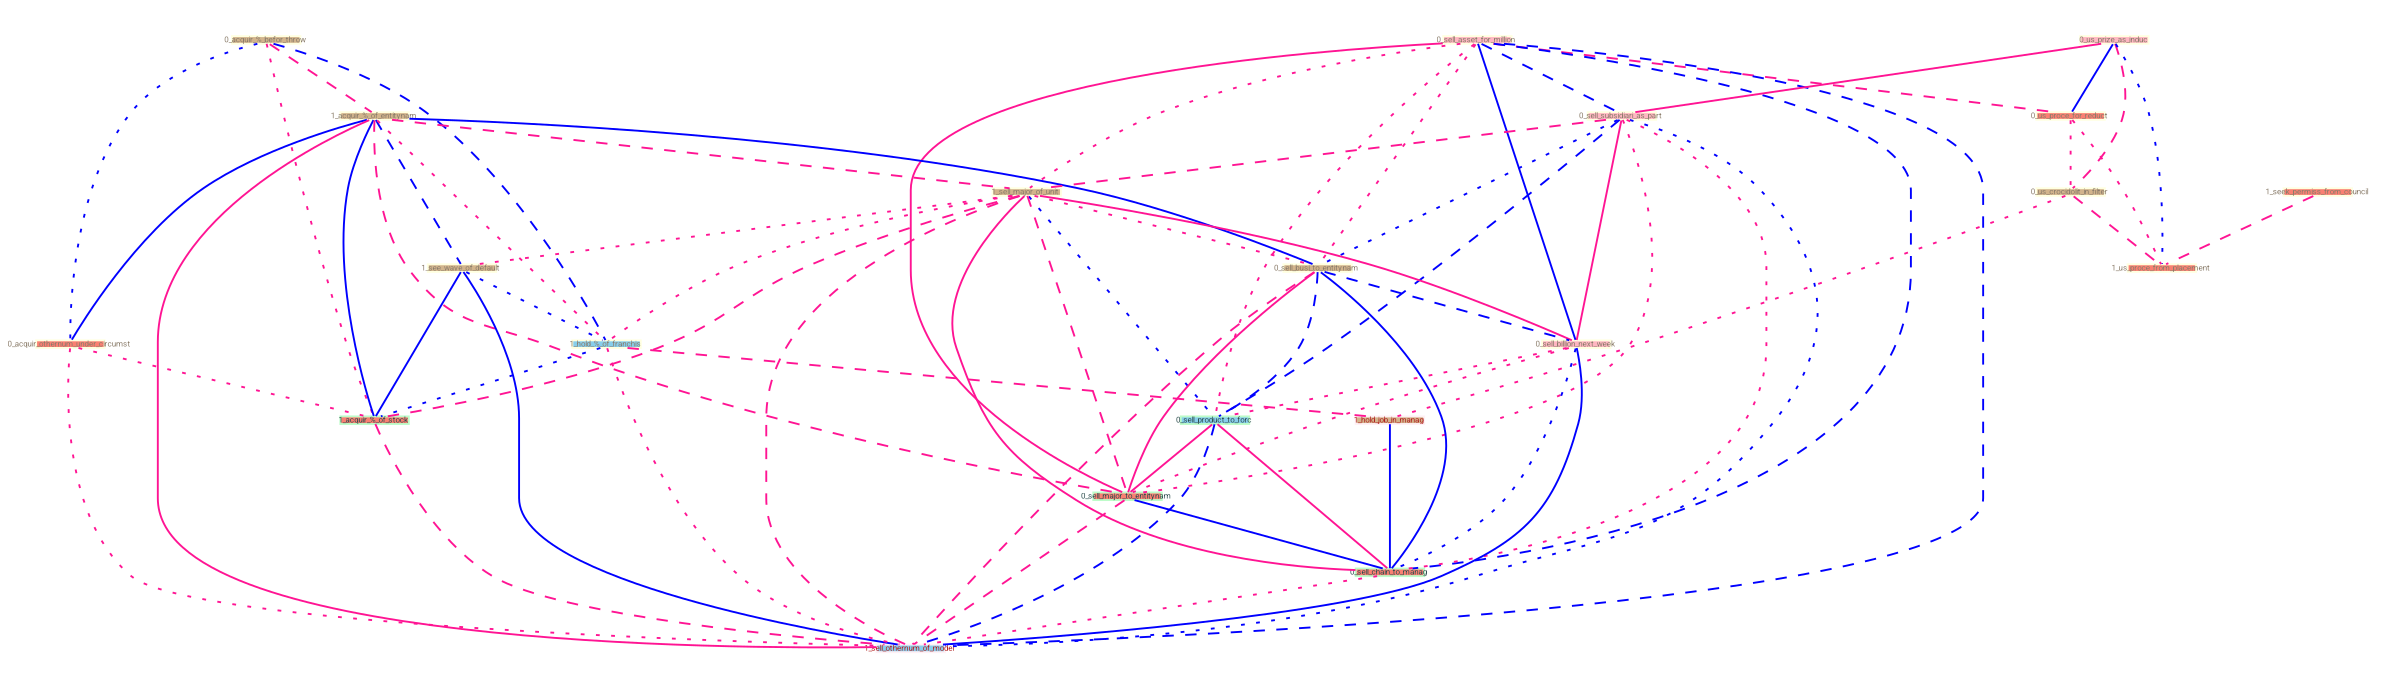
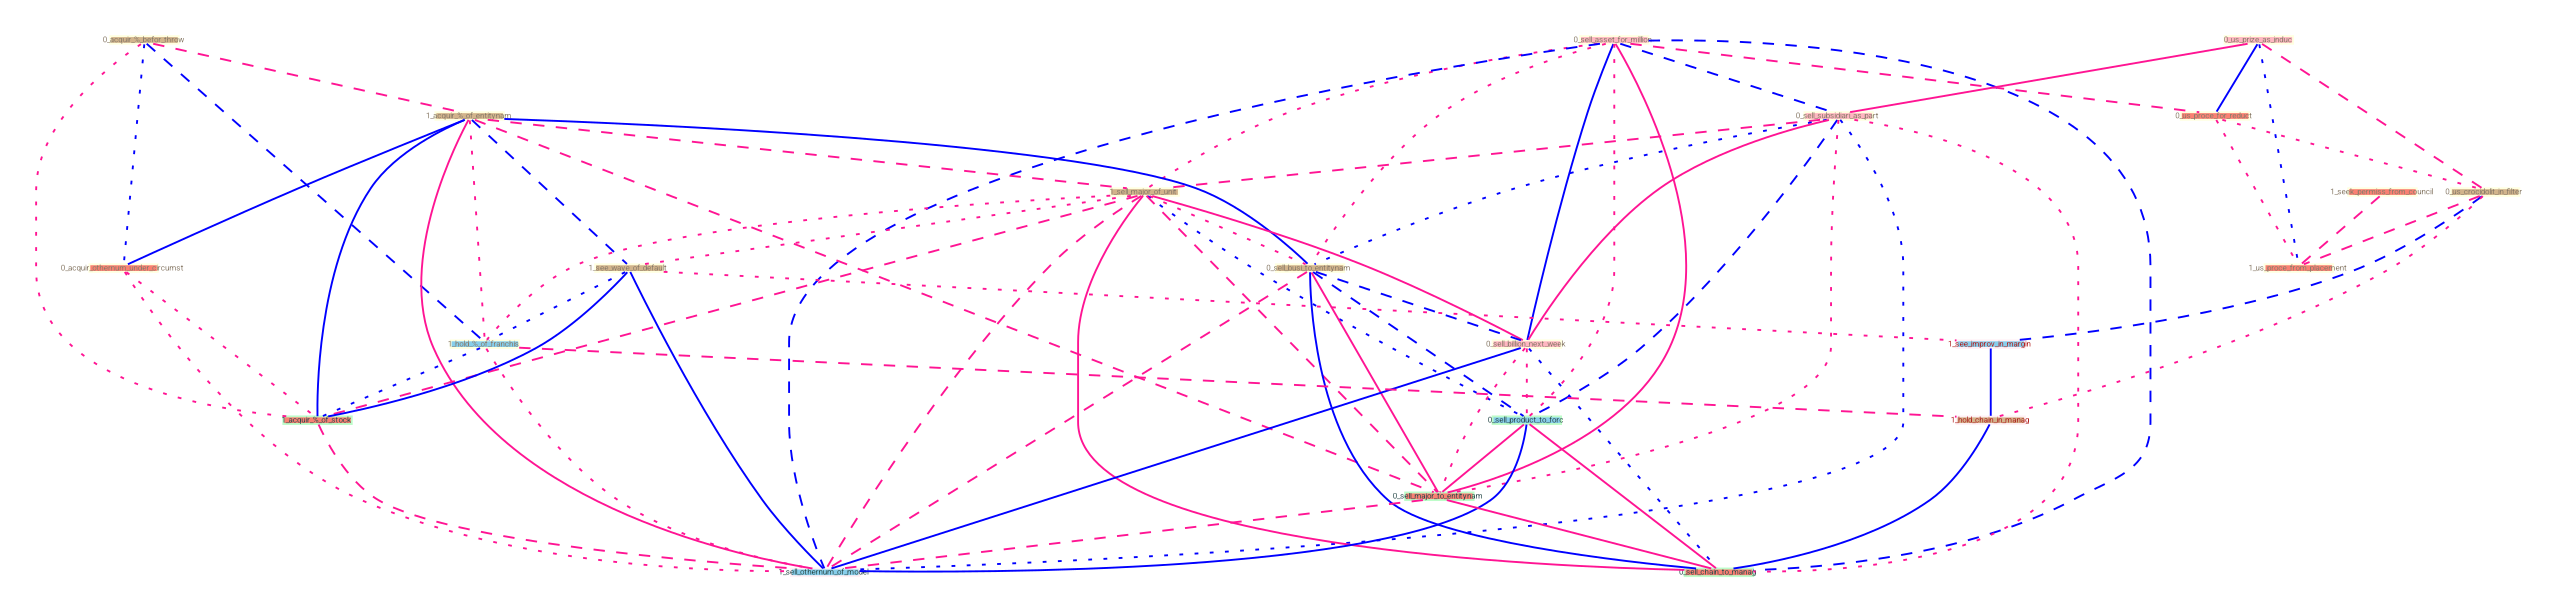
none -> (1991, 344)
(1390, 420) -> (1991, 420)
(1259, 534) -> (1579, 534)
(1094, 567) -> (1222, 560)
(1150, 610) -> none
(911, 648) -> (825, 572)
